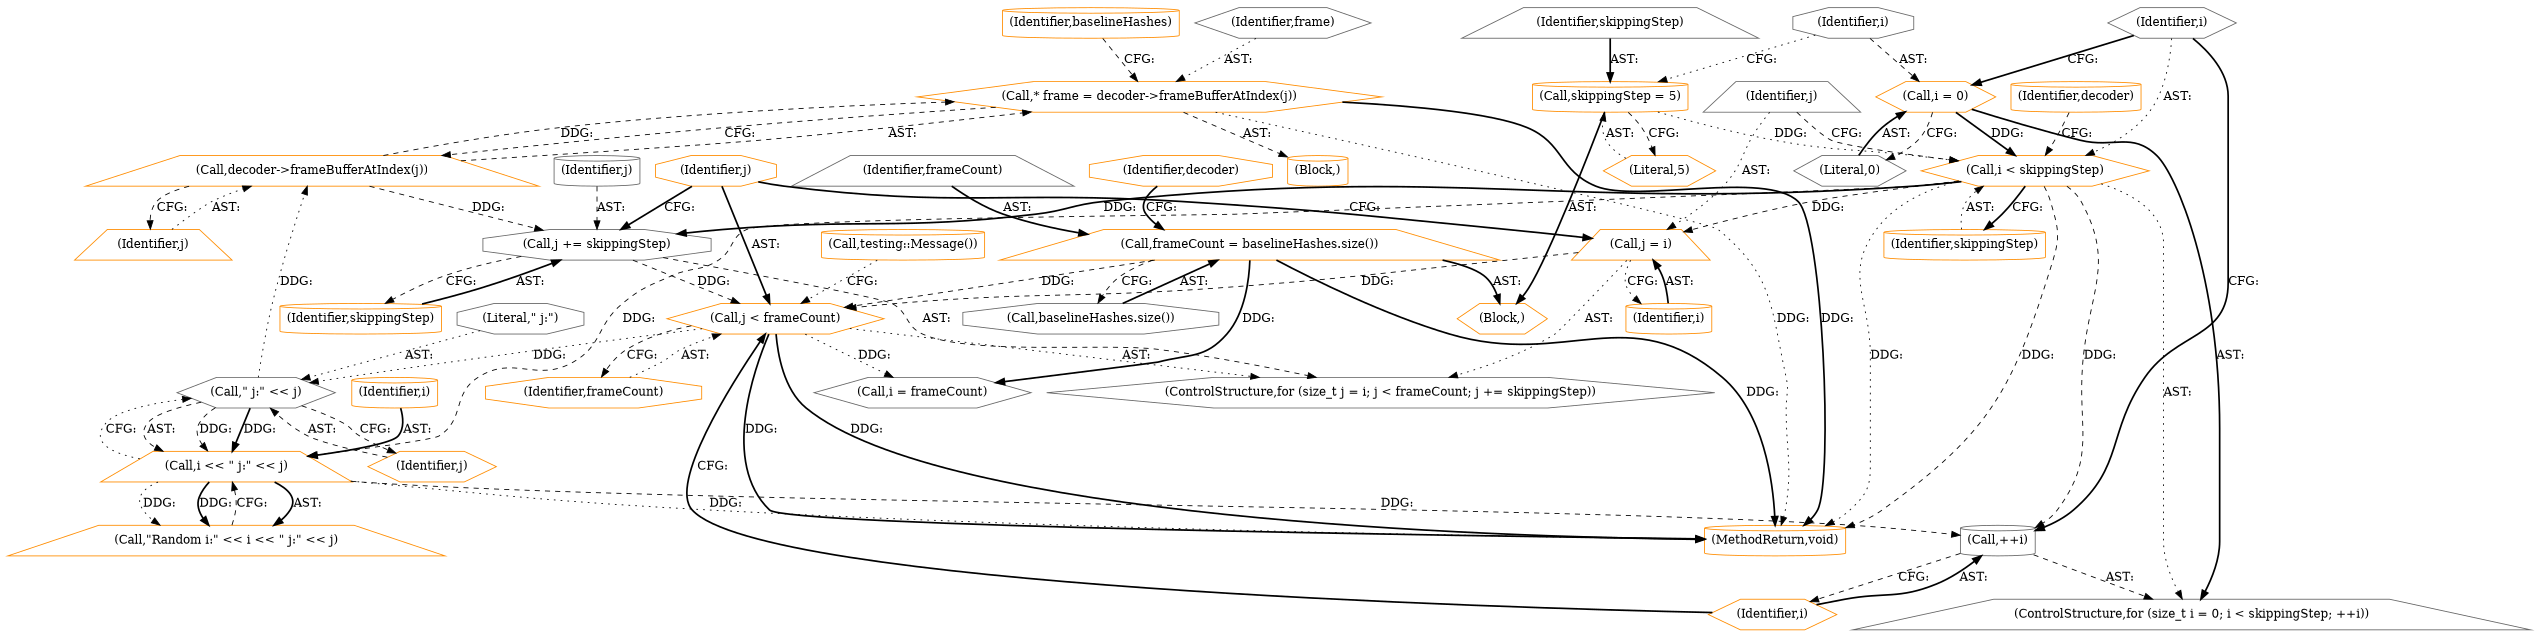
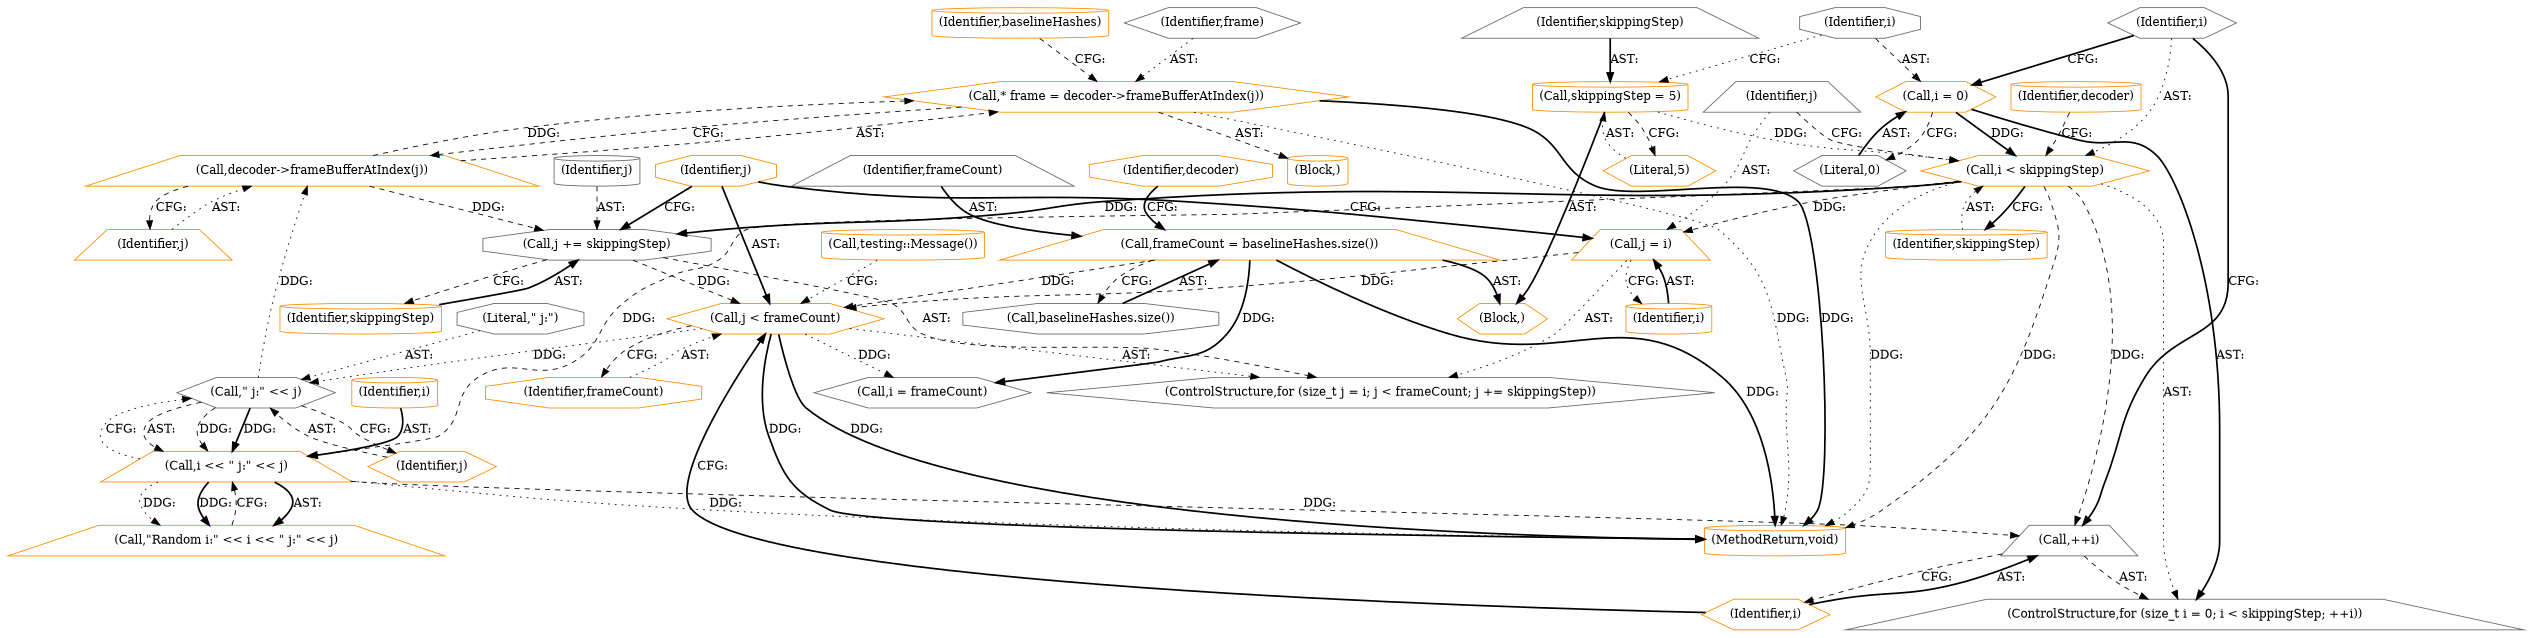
(1998, 541) -> (2069, 541)
